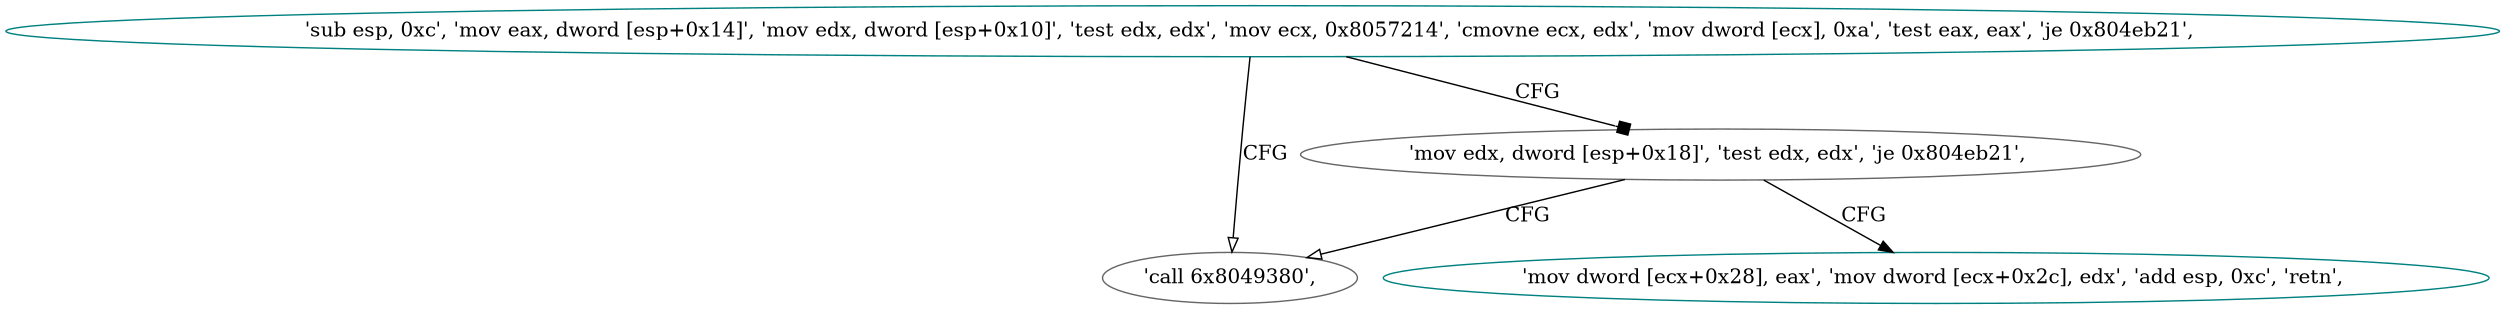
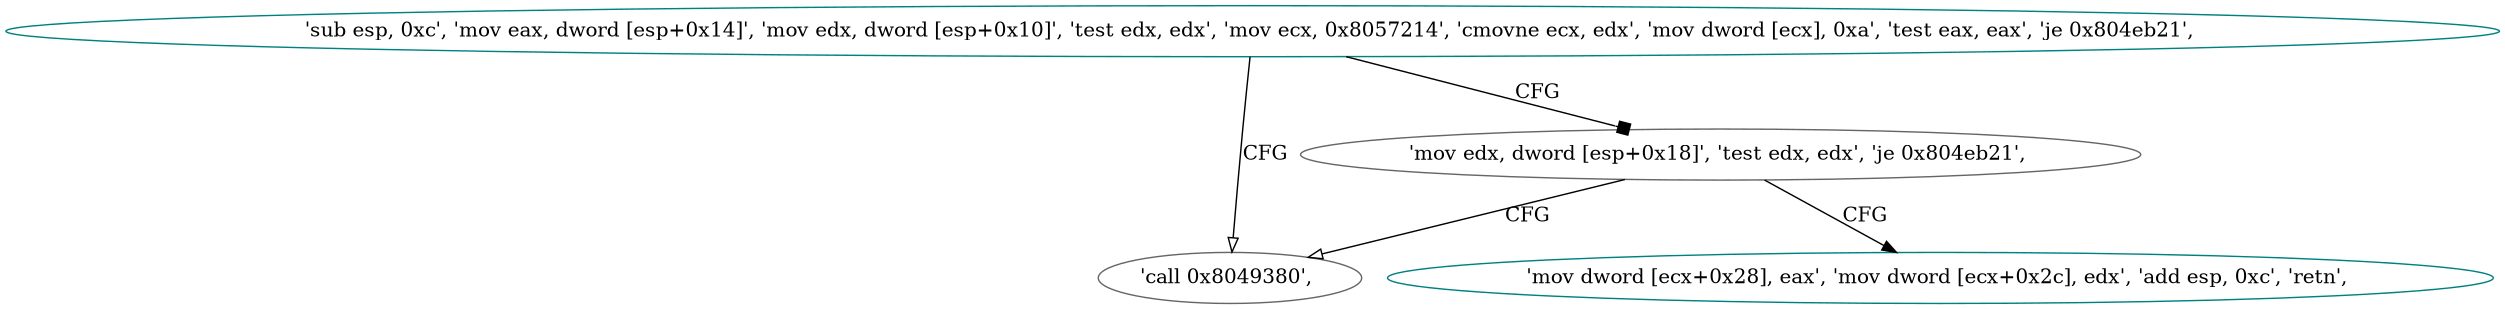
(1230, 278) -> (1230, 278)
